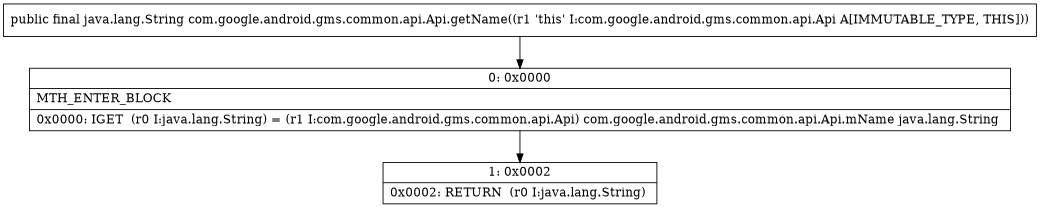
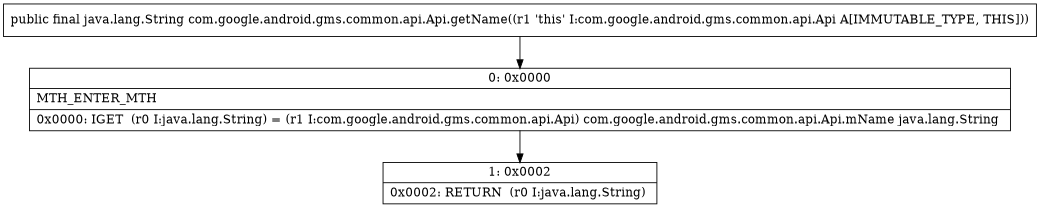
(104, 99) -> (97, 99)
